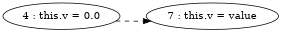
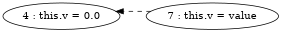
(130, 21) -> (137, 11)
